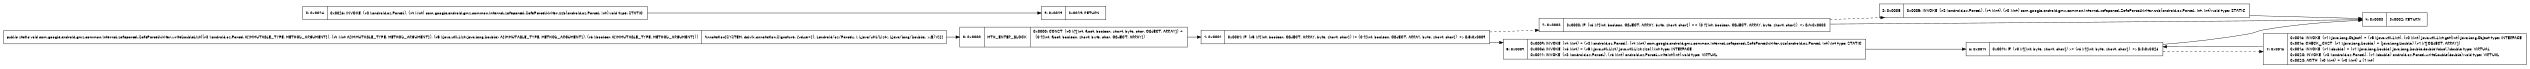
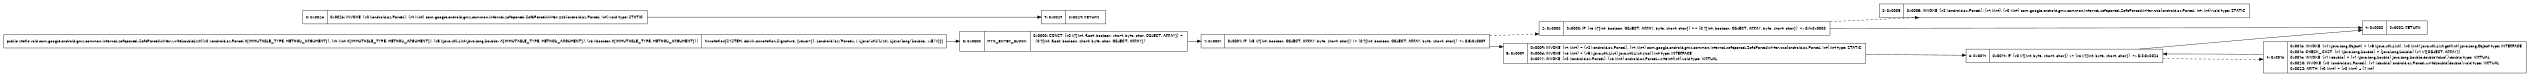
(2304, 17) -> none
